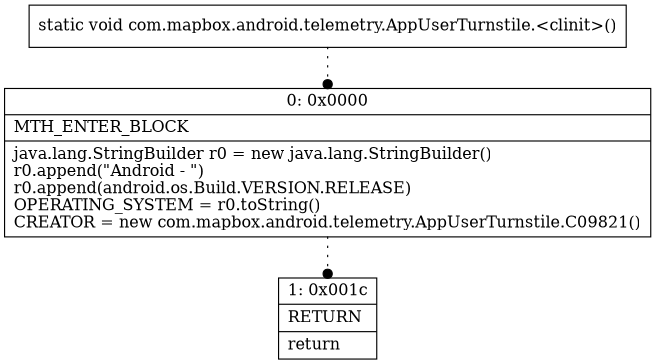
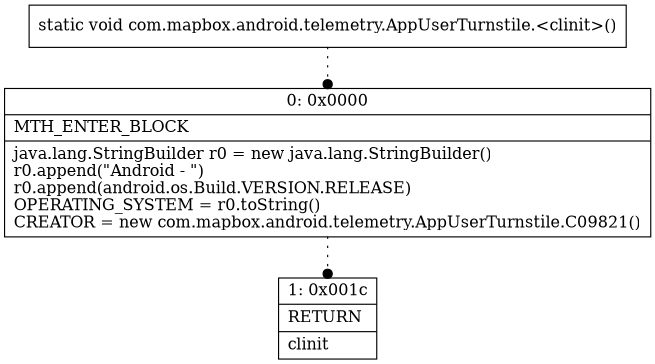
(314, 345) -> (309, 345)
